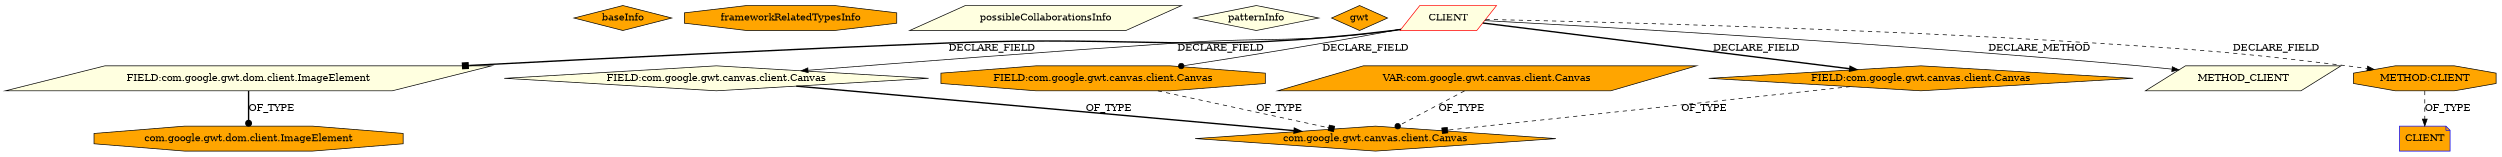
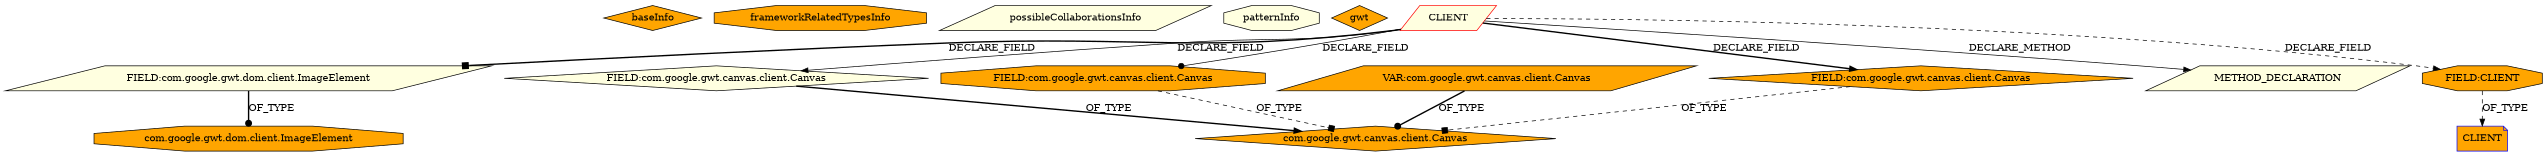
(1256, 18) -> (1272, 18)
(2243, 78) -> (2278, 78)
(2425, 78) -> (2482, 78)
(1432, 108) -> (1432, 108)
